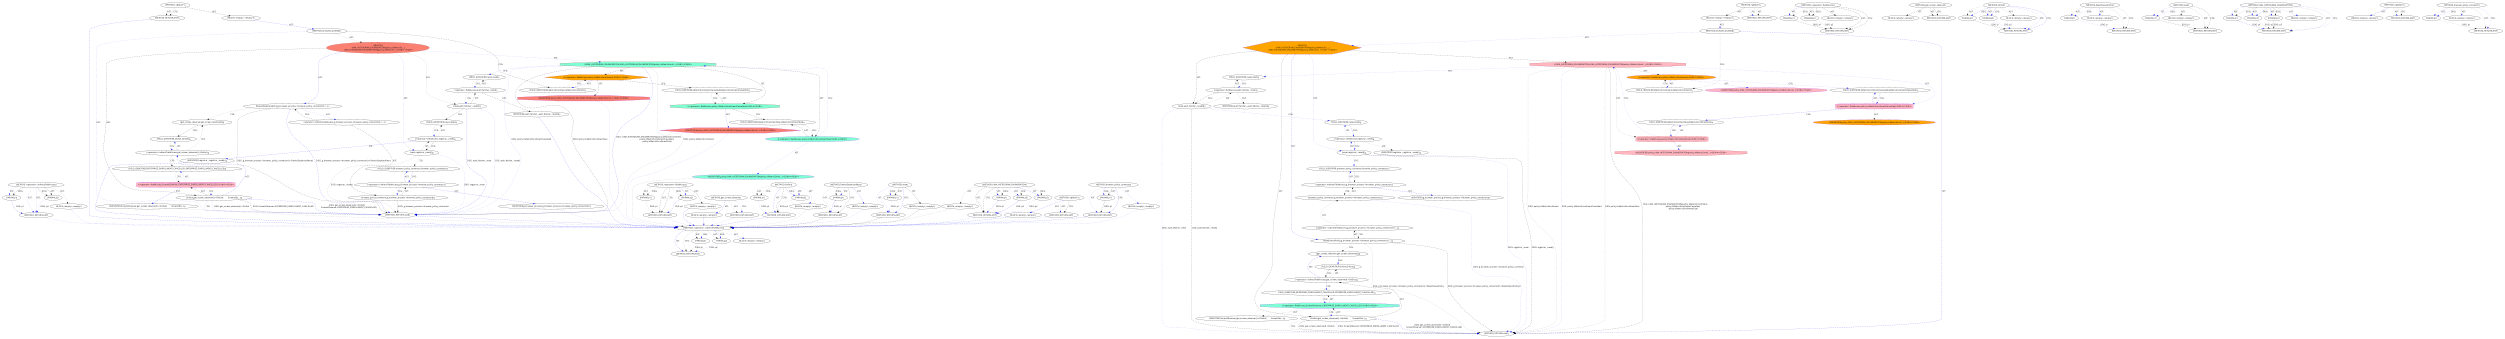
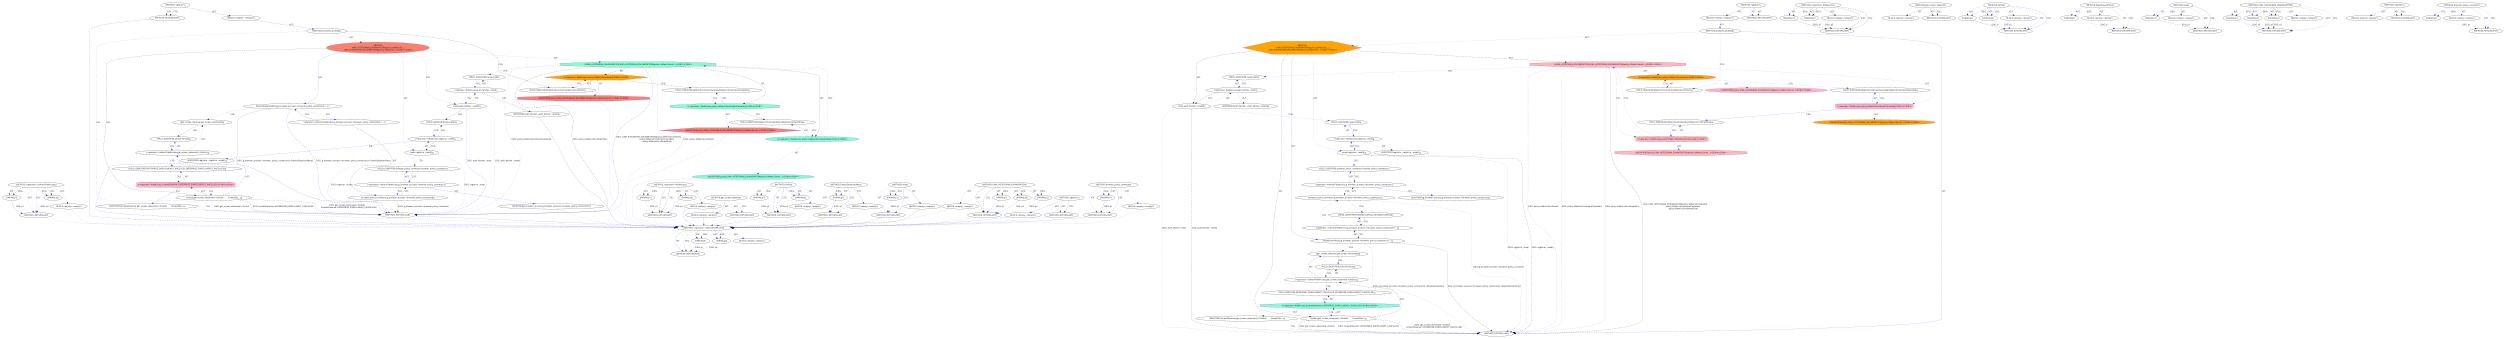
none -> (1366, 215)
